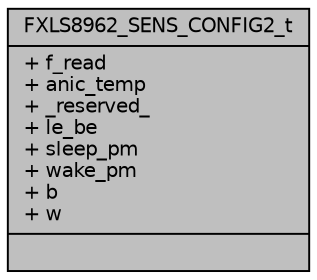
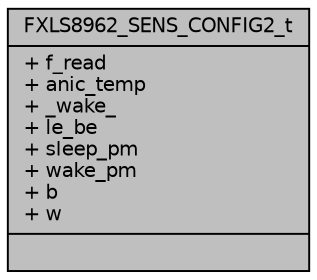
(87, 107) -> (70, 107)
